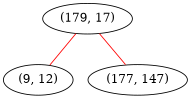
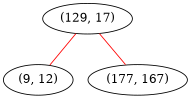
(88, 19) -> (88, 19)
(138, 80) -> (138, 80)
